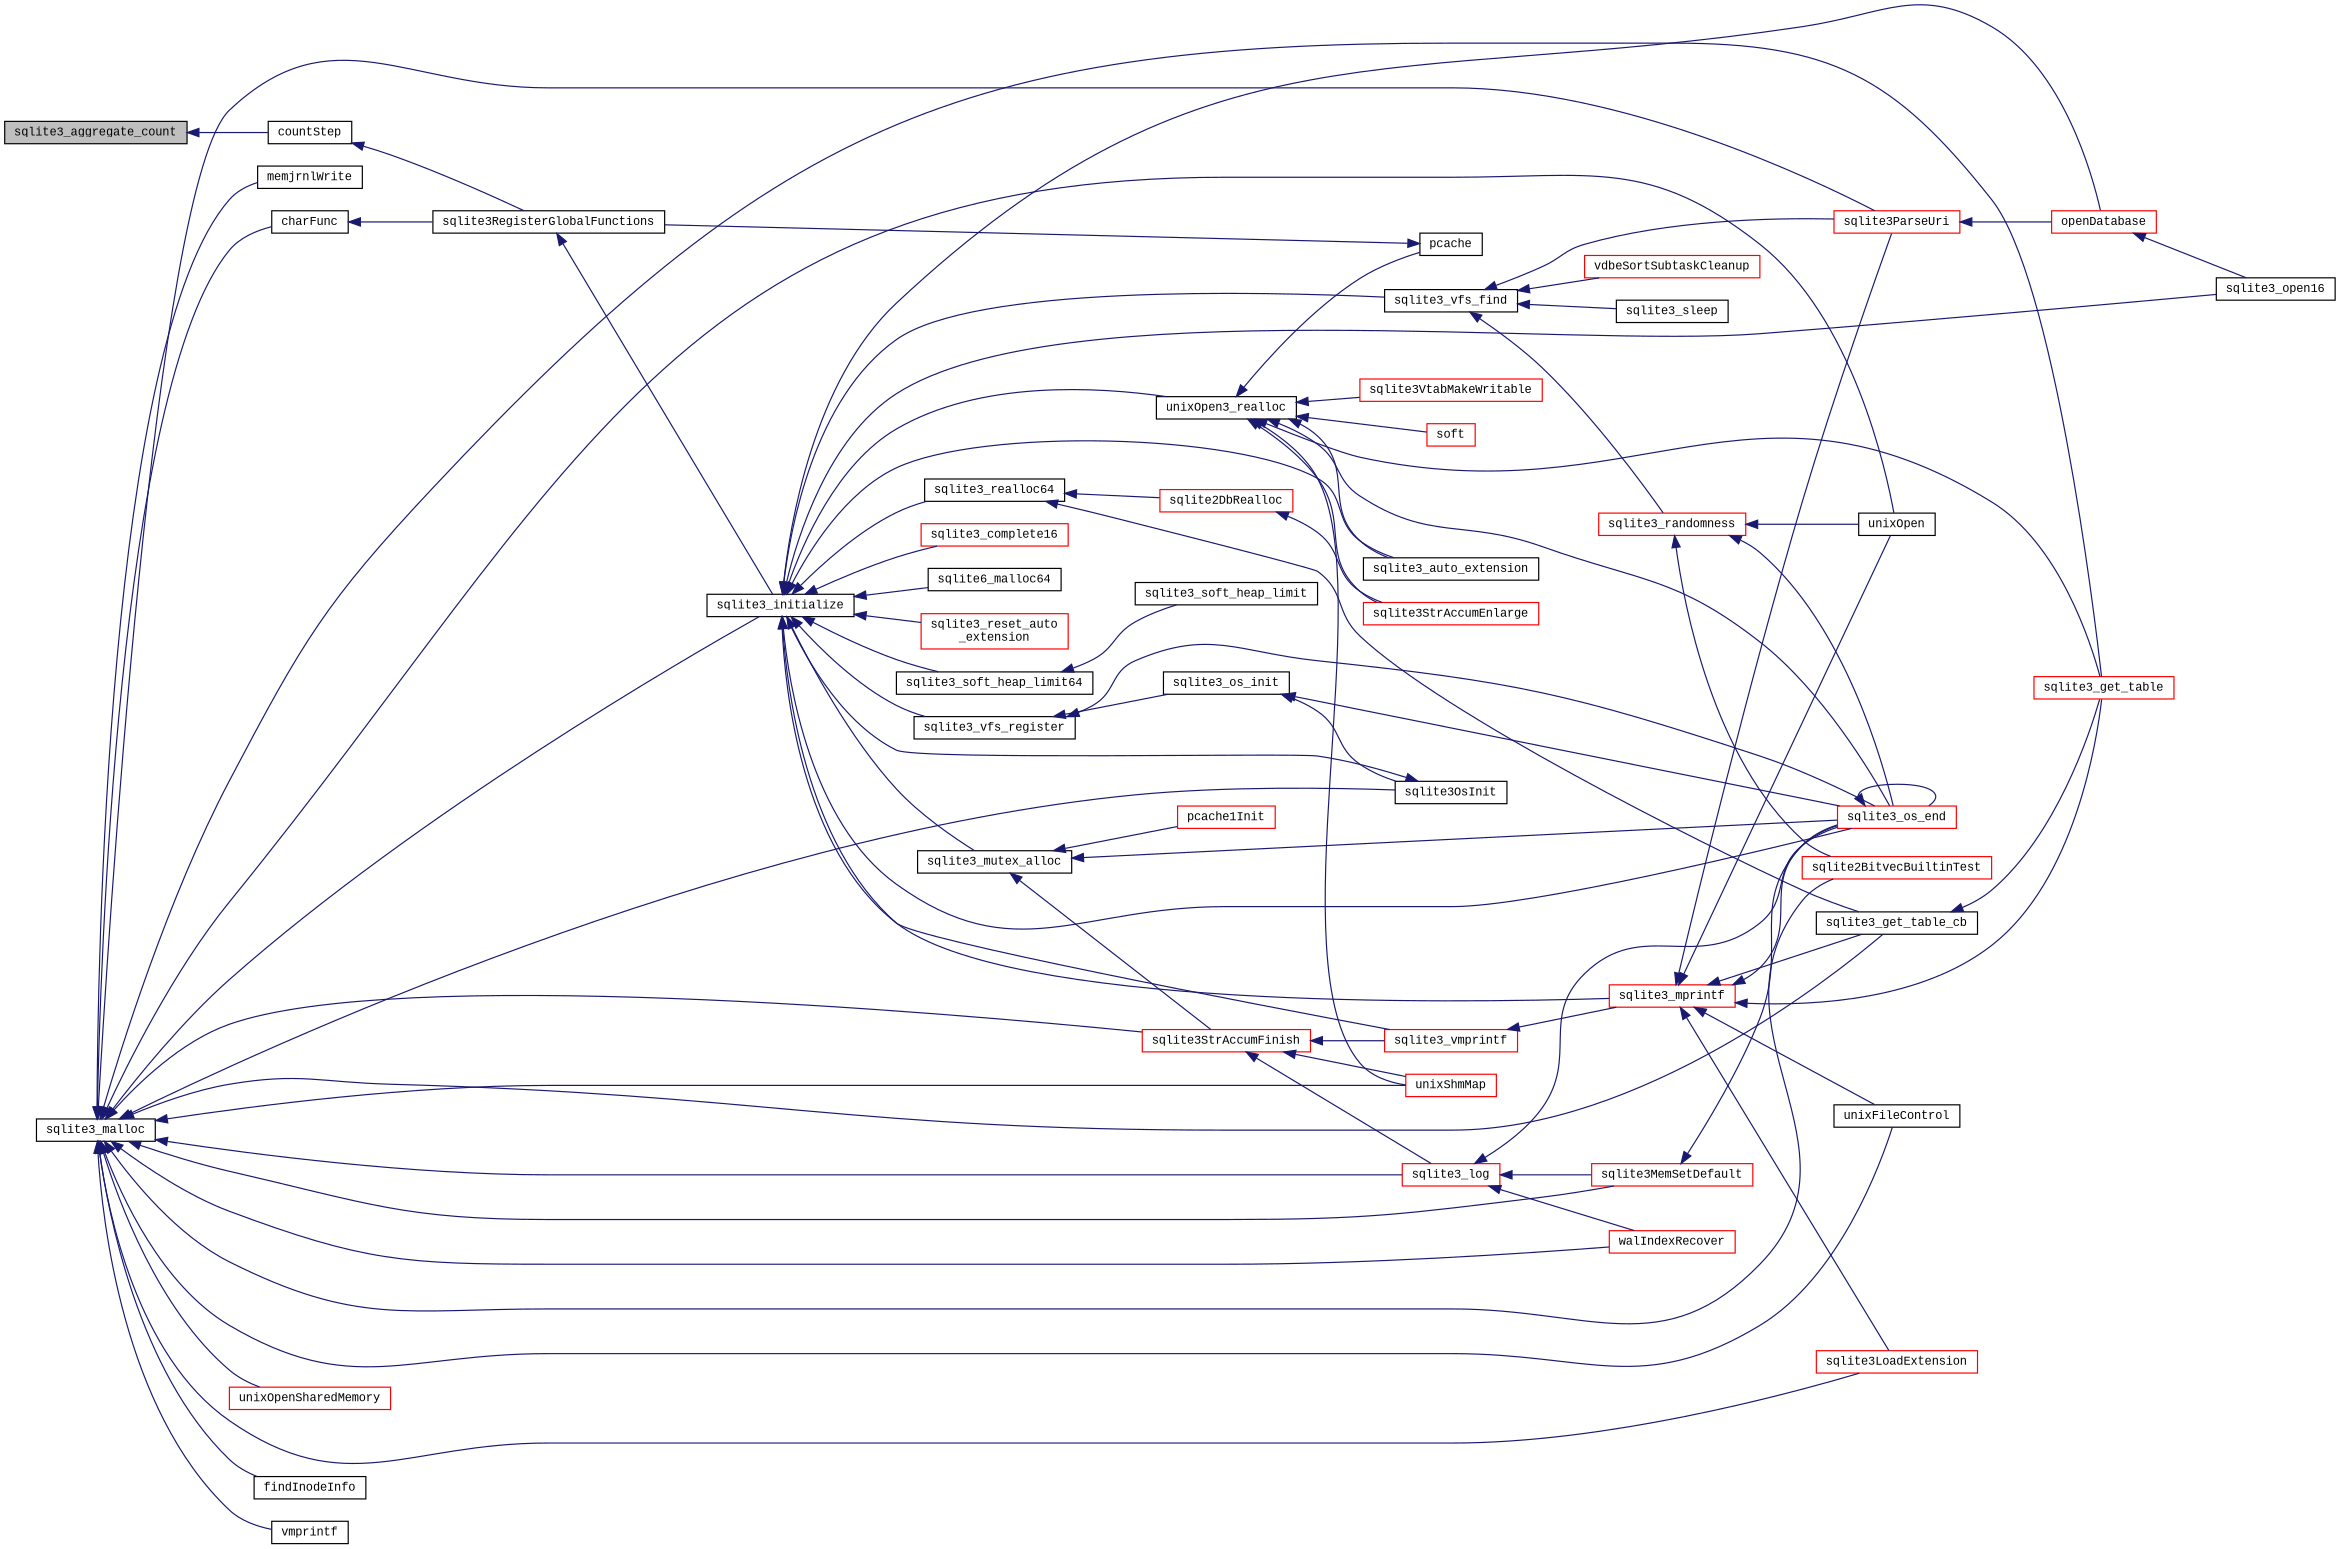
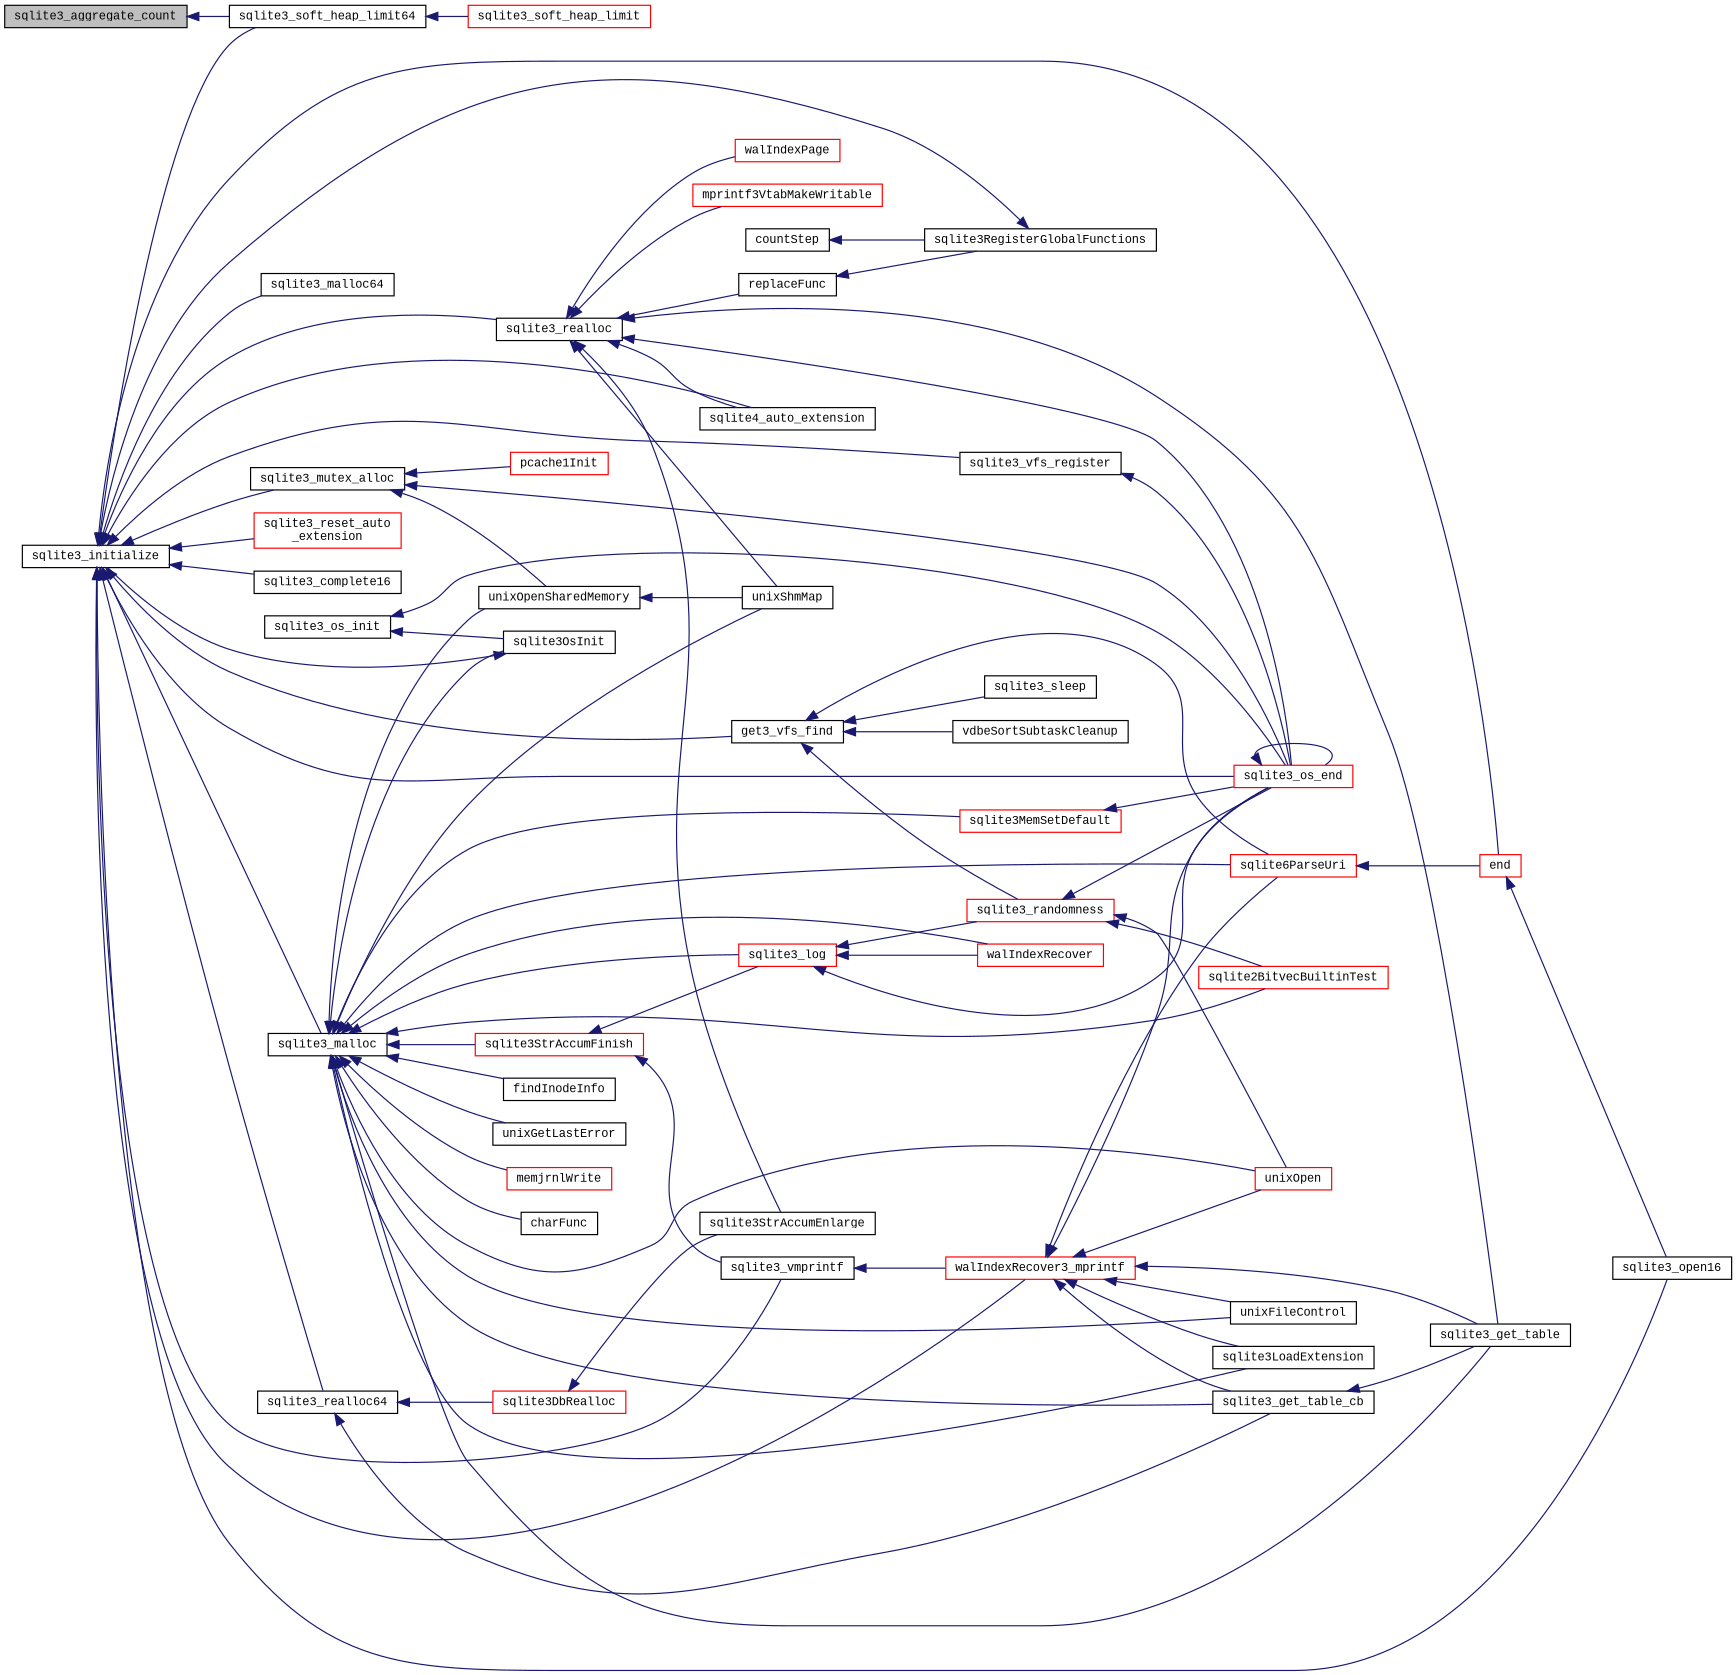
(234, 133) -> (214, 16)
(310, 177) -> (559, 1179)
(397, 222) -> none
(1897, 222) -> (1293, 866)
(2104, 222) -> (1500, 866)
(1451, 244) -> (788, 285)
(1672, 267) -> (1041, 732)
(1451, 301) -> (788, 732)
(1451, 390) -> (788, 195)
(1226, 408) -> (559, 329)
(1451, 435) -> (788, 151)
(1226, 501) -> (559, 1402)
(1897, 524) -> (1293, 1179)
(995, 535) -> (328, 582)
(1451, 569) -> (788, 419)
(995, 580) -> (328, 285)
(1226, 594) -> (559, 16)
(1451, 614) -> (788, 1223)
(2104, 688) -> (1500, 1335)
(1116, 704) -> none
(414, 835) -> (214, 806)
(1115, 955) -> (479, 533)
(1672, 996) -> (1041, 1268)
(1451, 1041) -> (788, 1268)
(1351, 1065) -> (697, 598)
(1451, 1085) -> (788, 598)
(1552, 1175) -> (893, 937)
(1897, 1362) -> (1293, 1358)
(310, 1398) -> (559, 598)
(310, 1532) -> (559, 1134)
